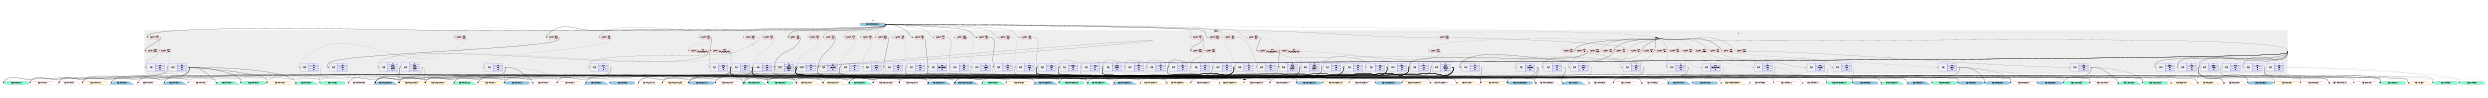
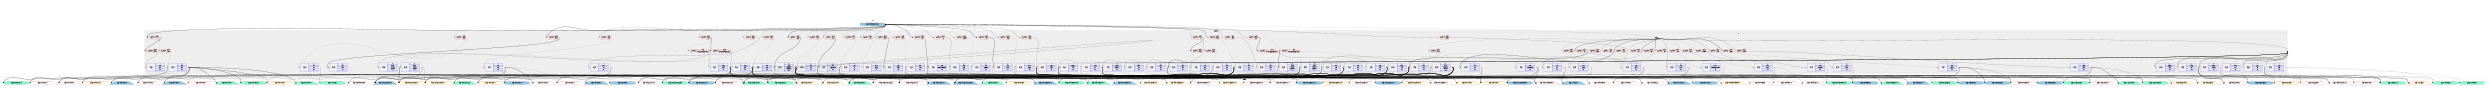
(675, 83) -> (675, 83)
